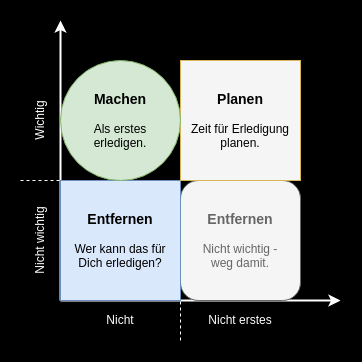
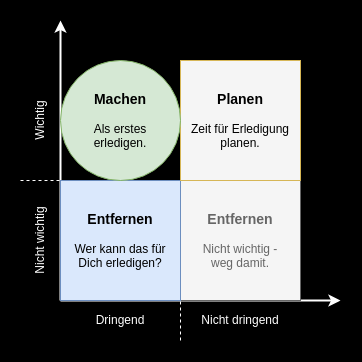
(241, 241) -> (241, 241)
(121, 321) -> (121, 321)
(241, 321) -> (241, 321)
